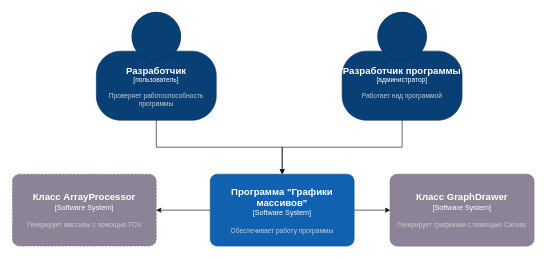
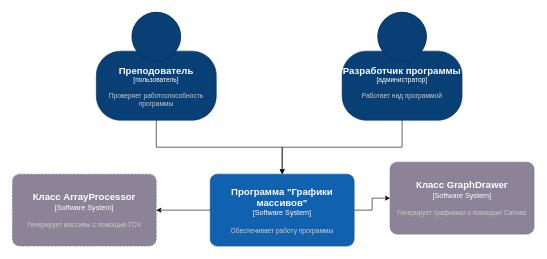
(156, 86) -> (156, 86)
(462, 210) -> (462, 198)
